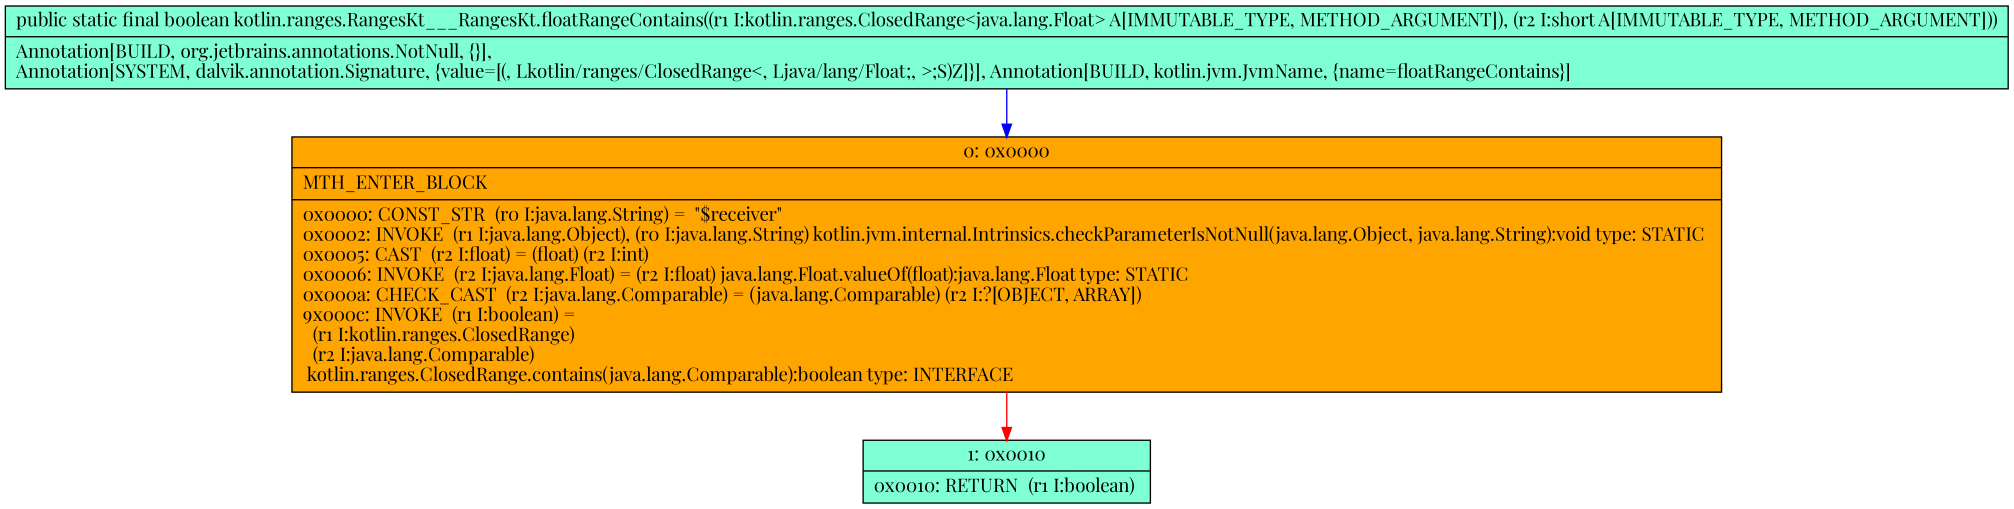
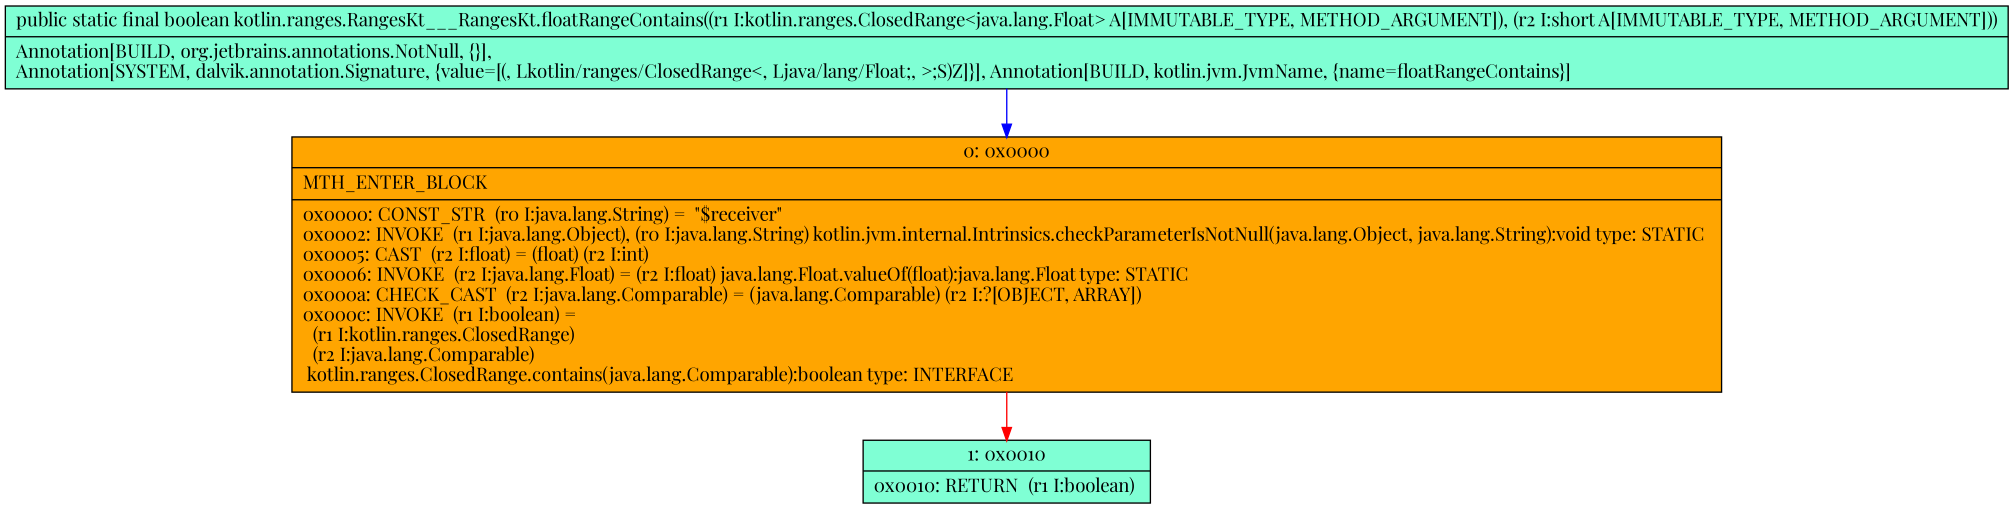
(442, 315) -> (442, 315)
